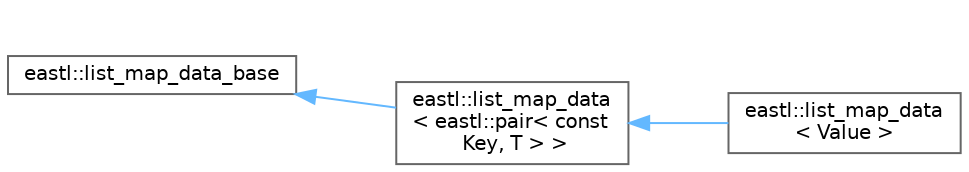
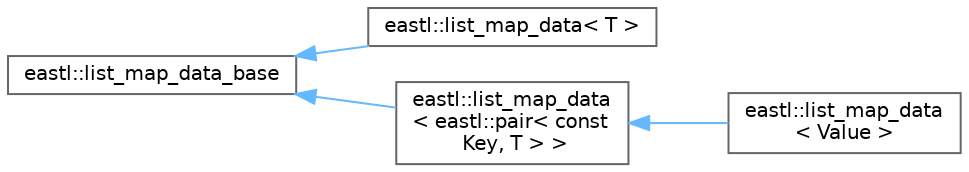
none -> (512, 27)
